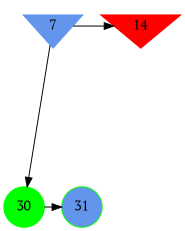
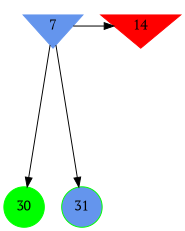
(48, 207) -> (67, 111)
